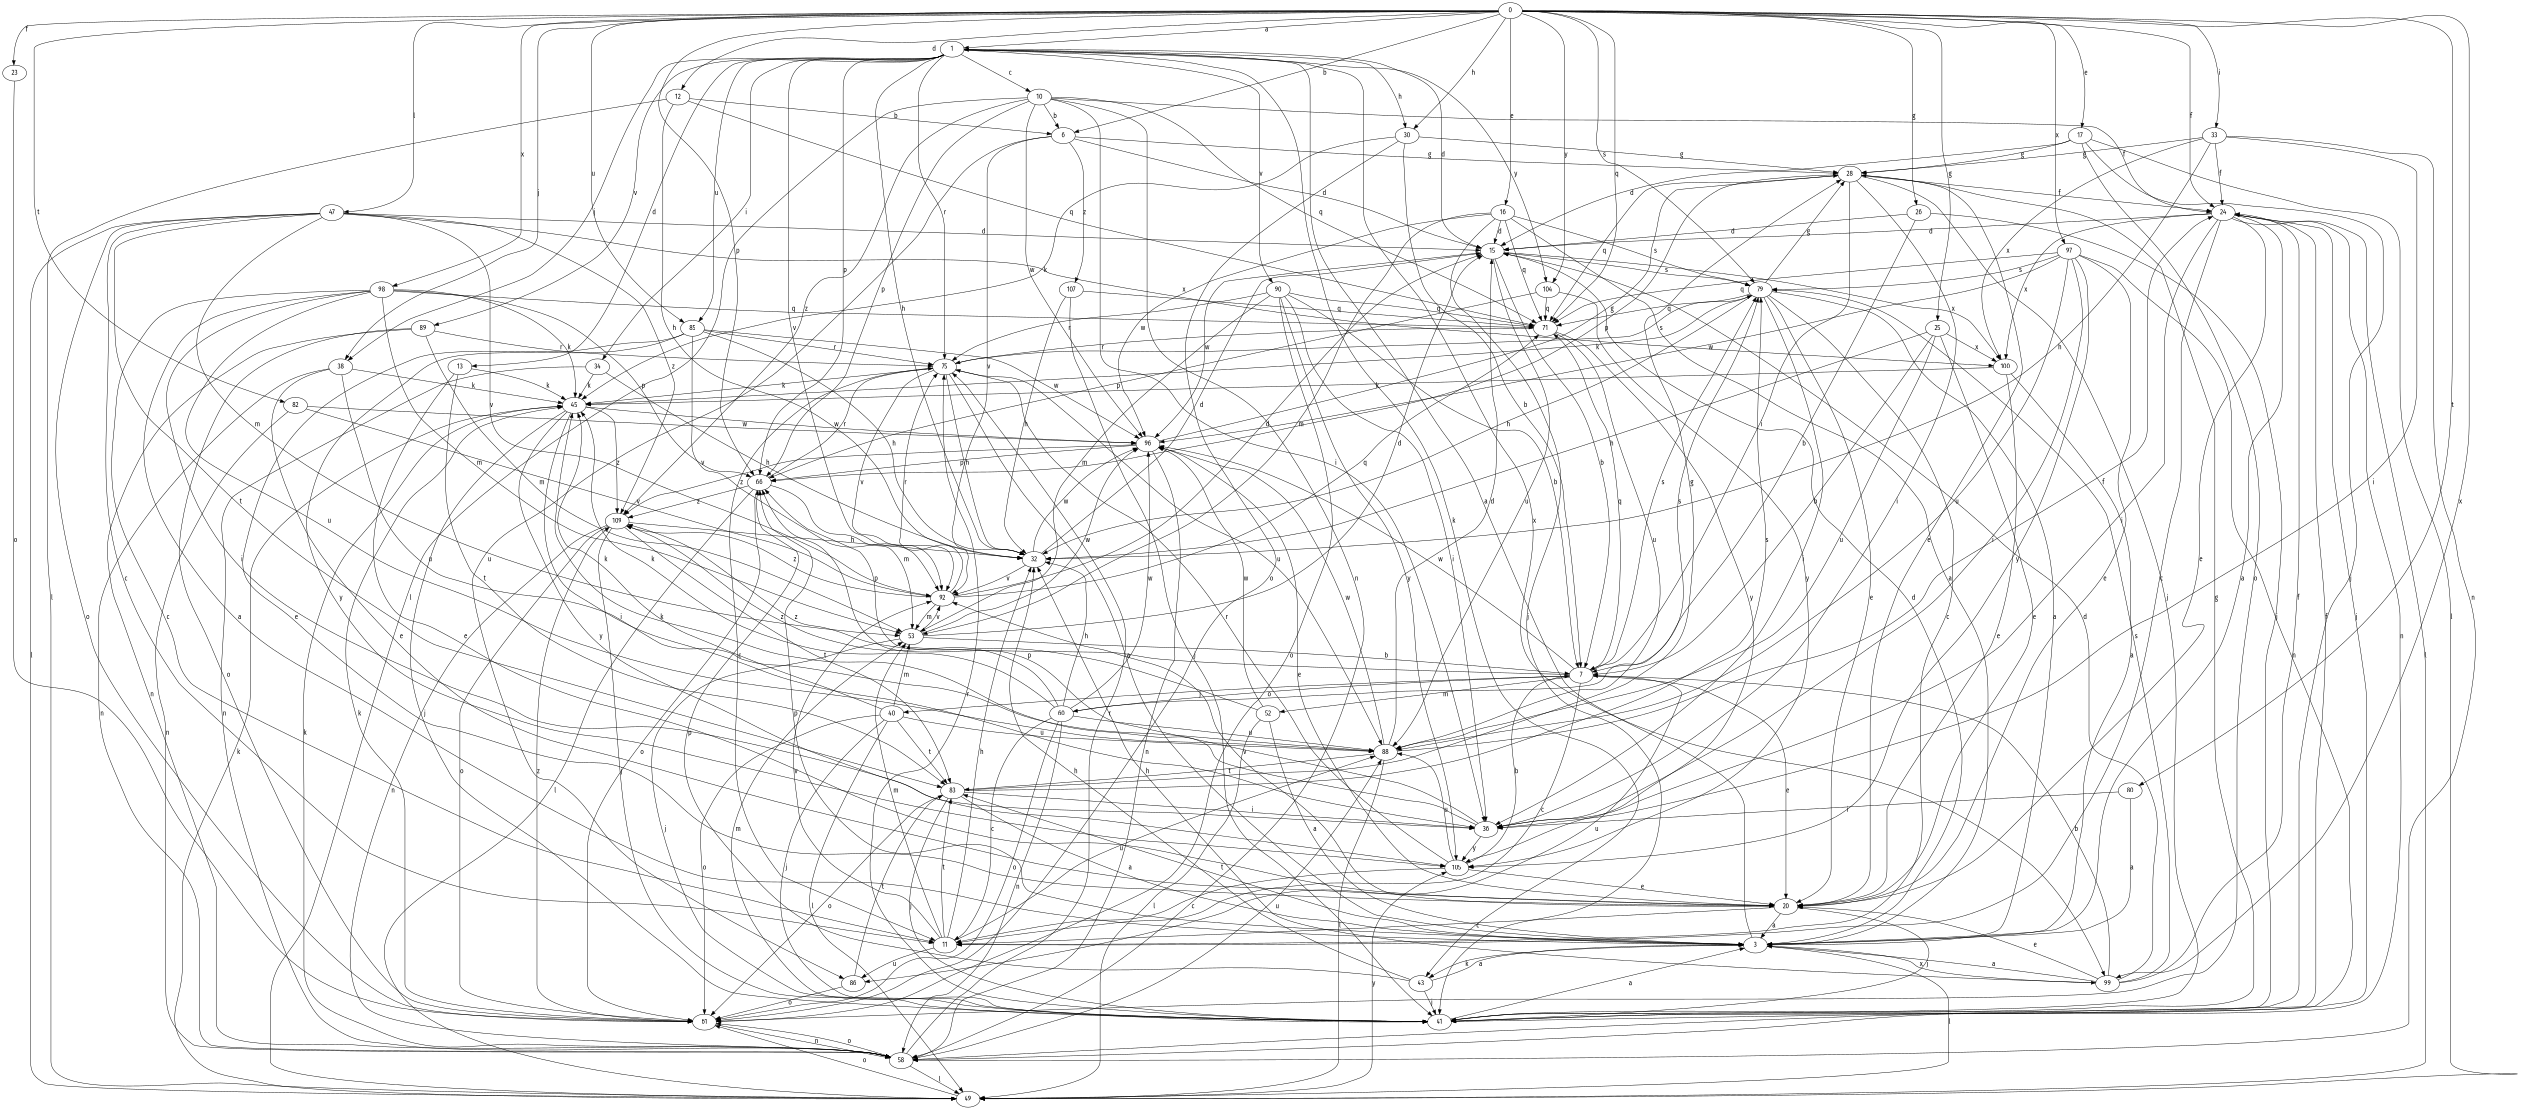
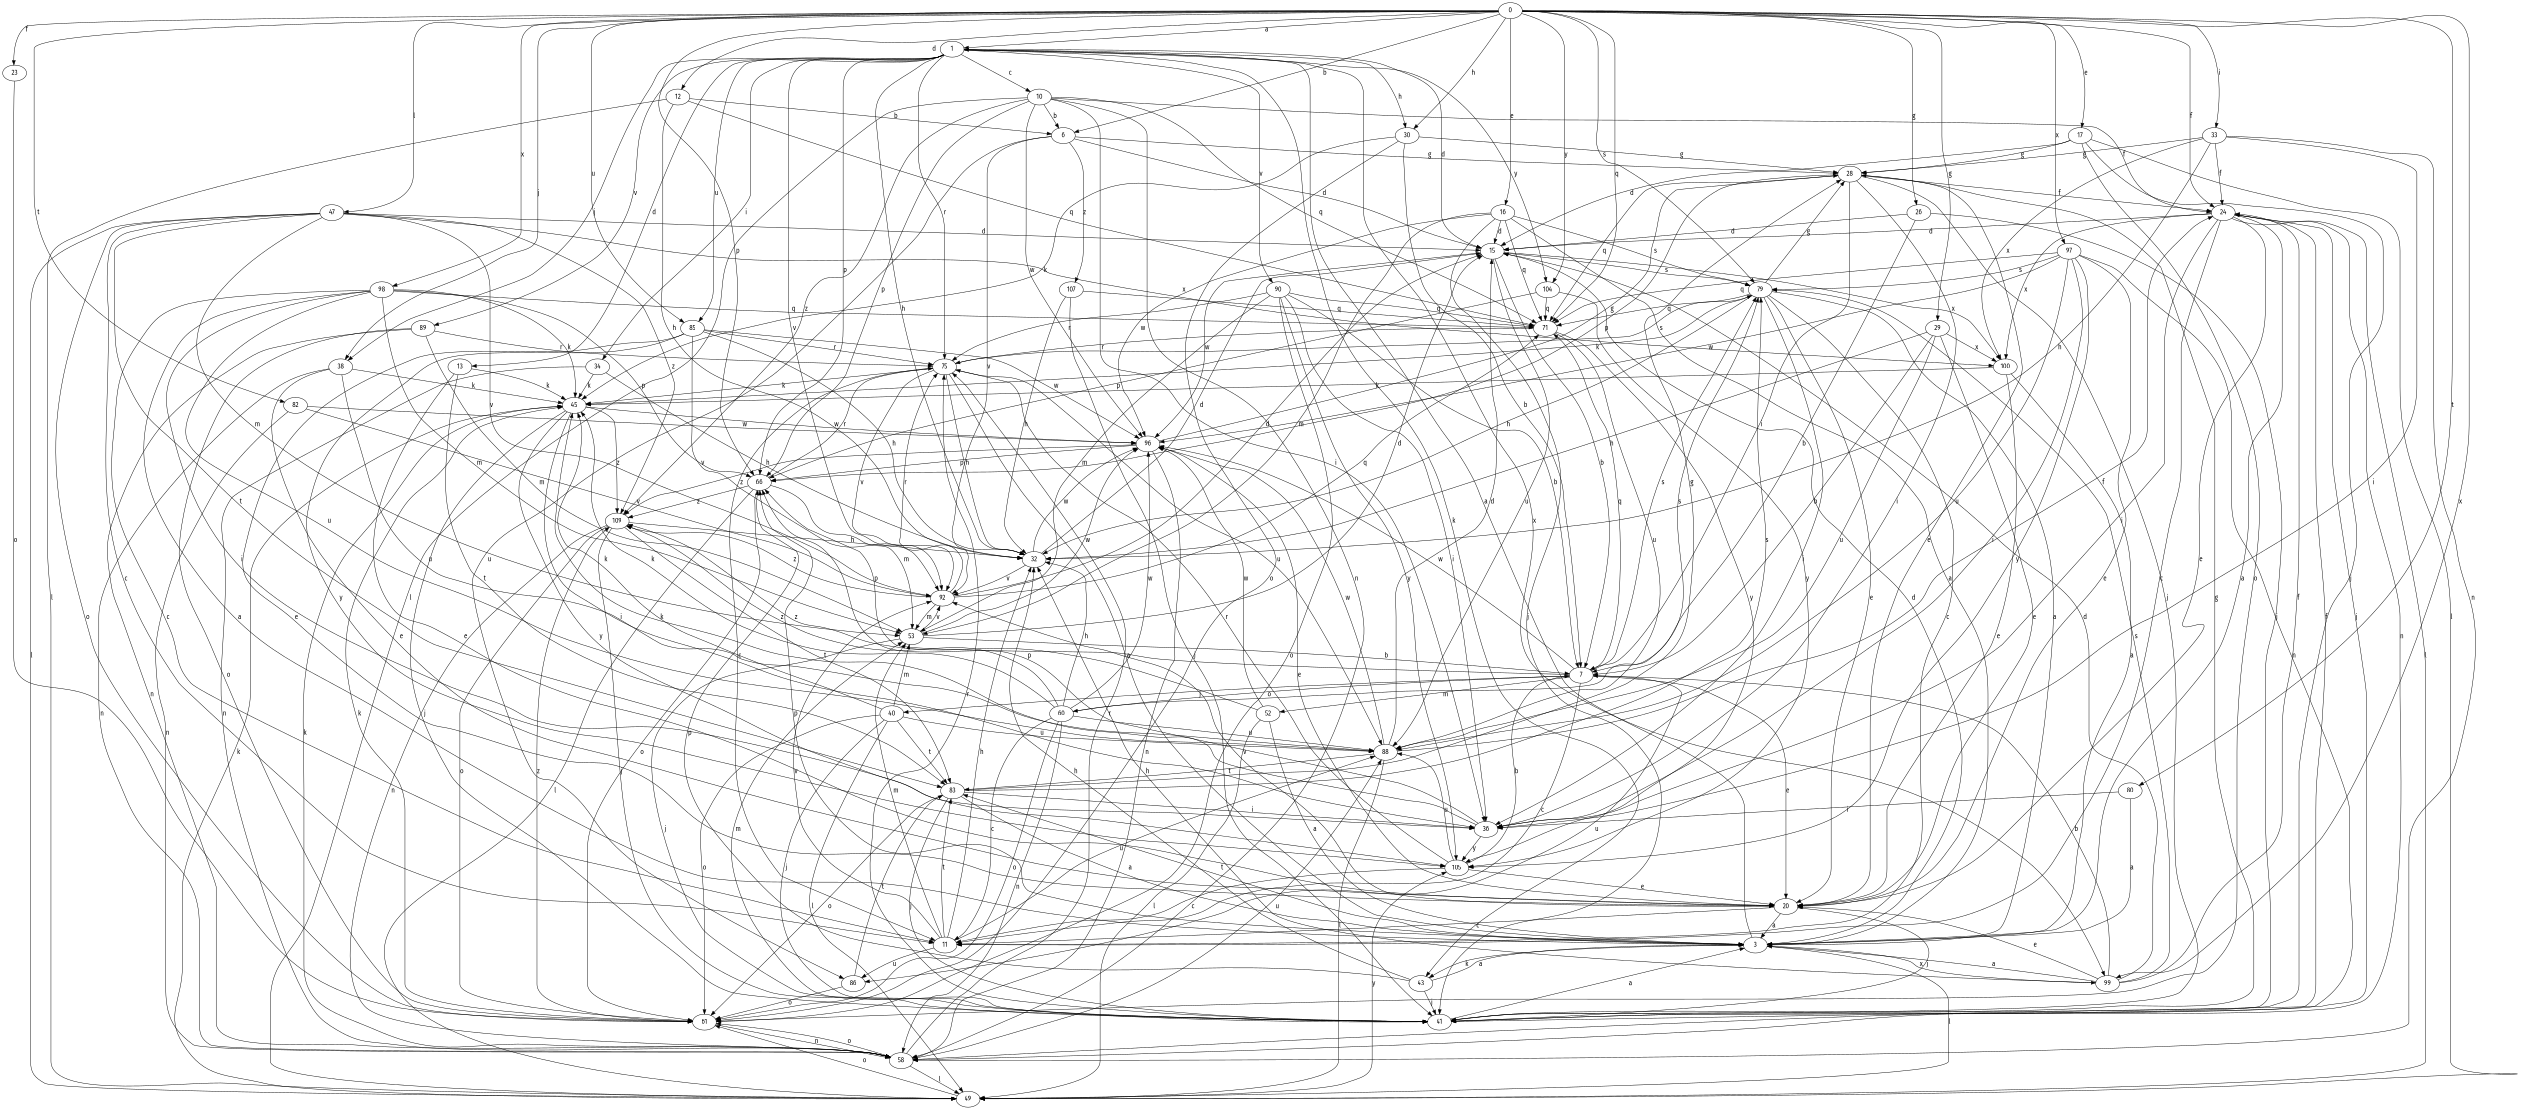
(1937, 328) -> (1937, 328)
